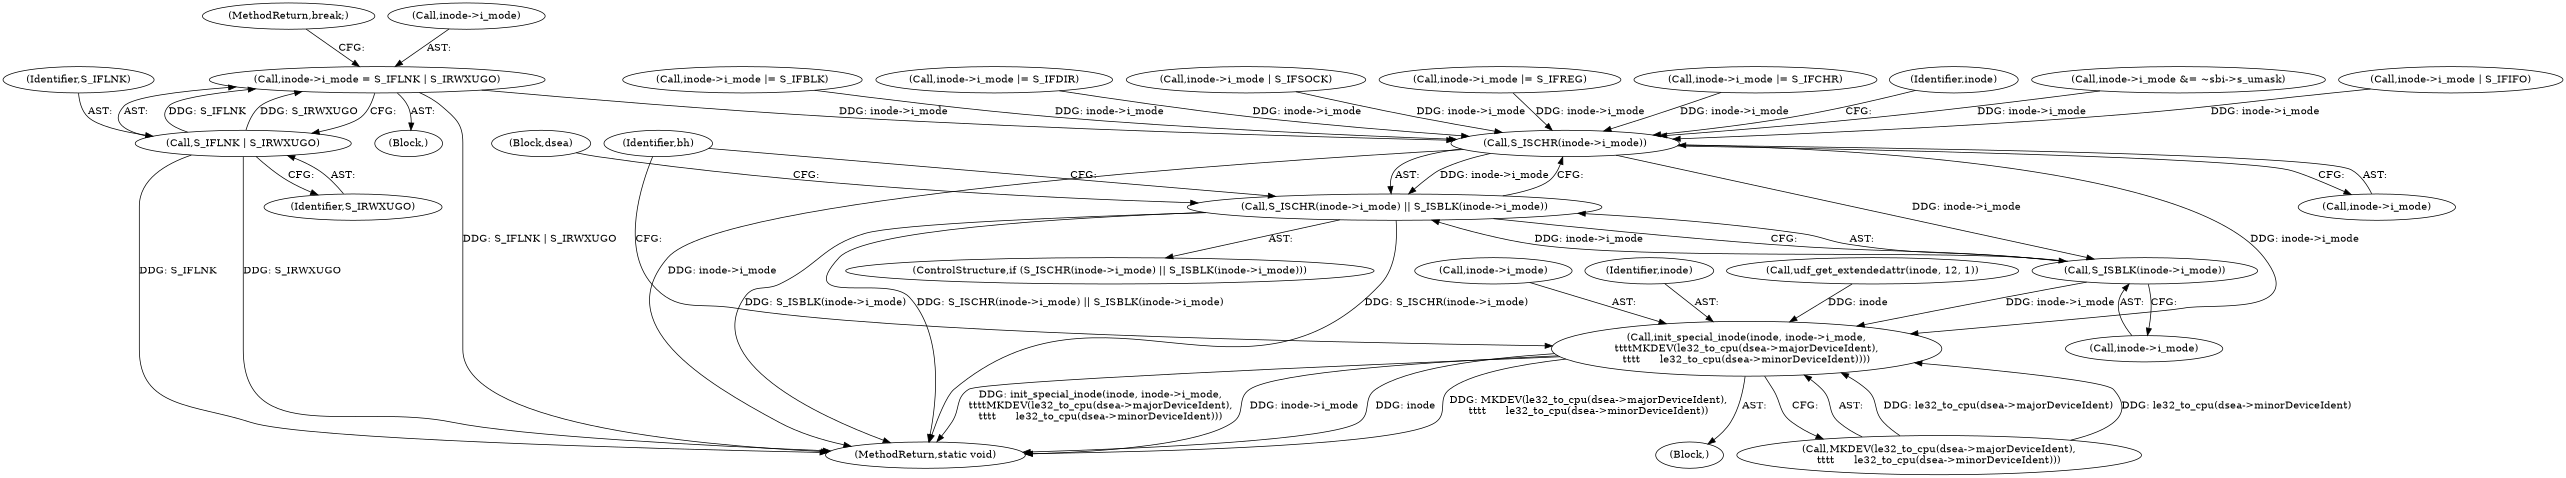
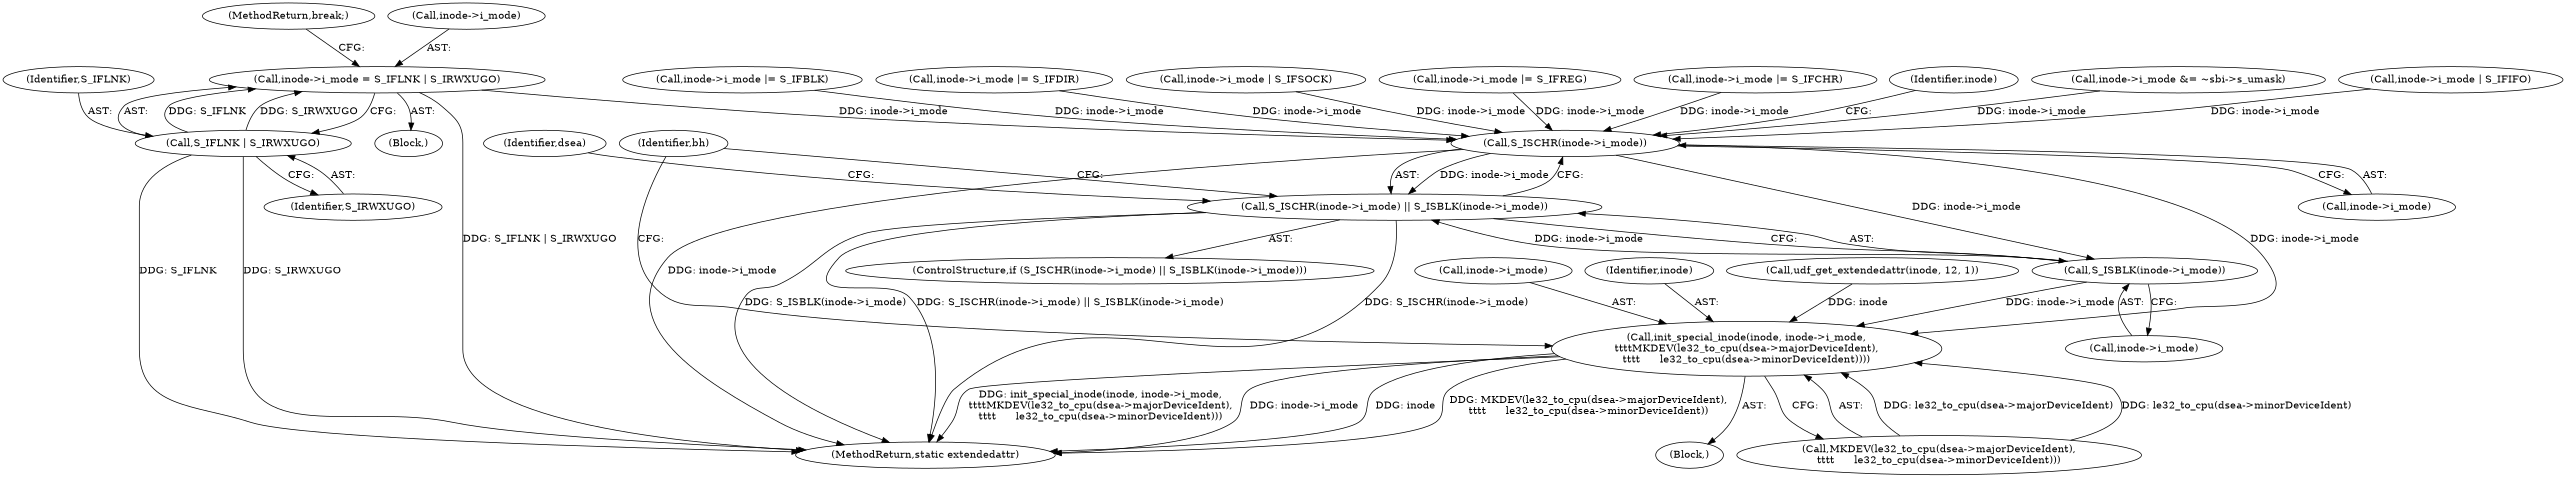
(541, 143) -> (545, 143)
(925, 455) -> (925, 455)
